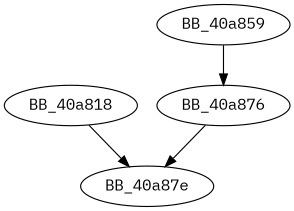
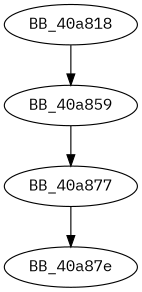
(223, 105) -> (71, 186)
(105, 142) -> (71, 60)
